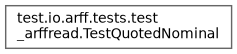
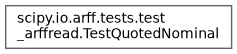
(119, 27) -> (119, 27)
